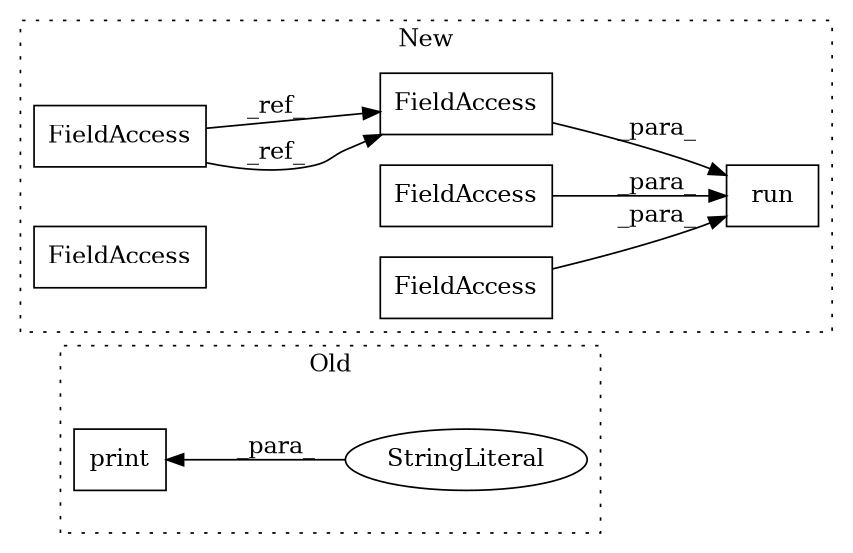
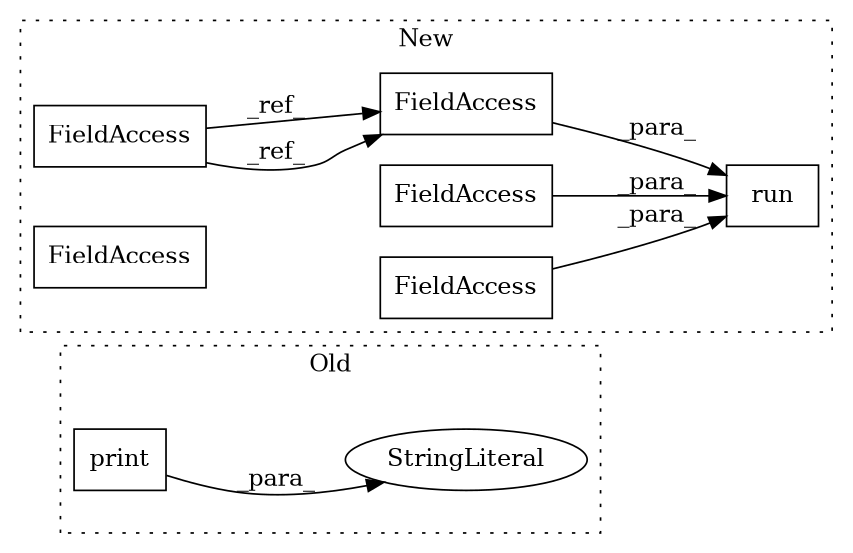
(265, 460) -> (266, 494)
